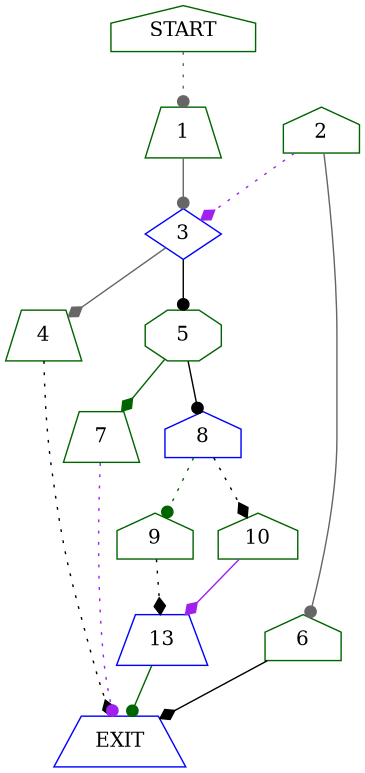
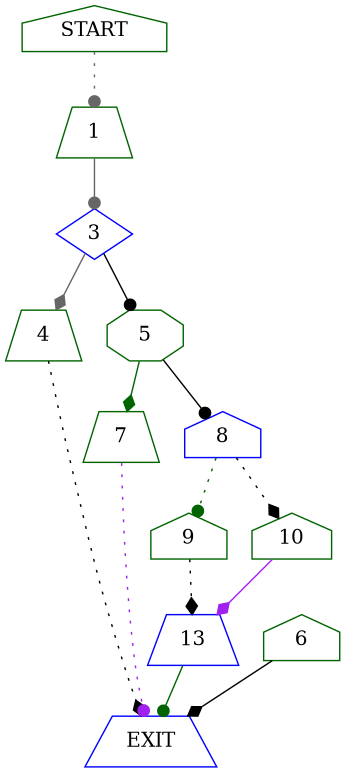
(321, 133) -> none
